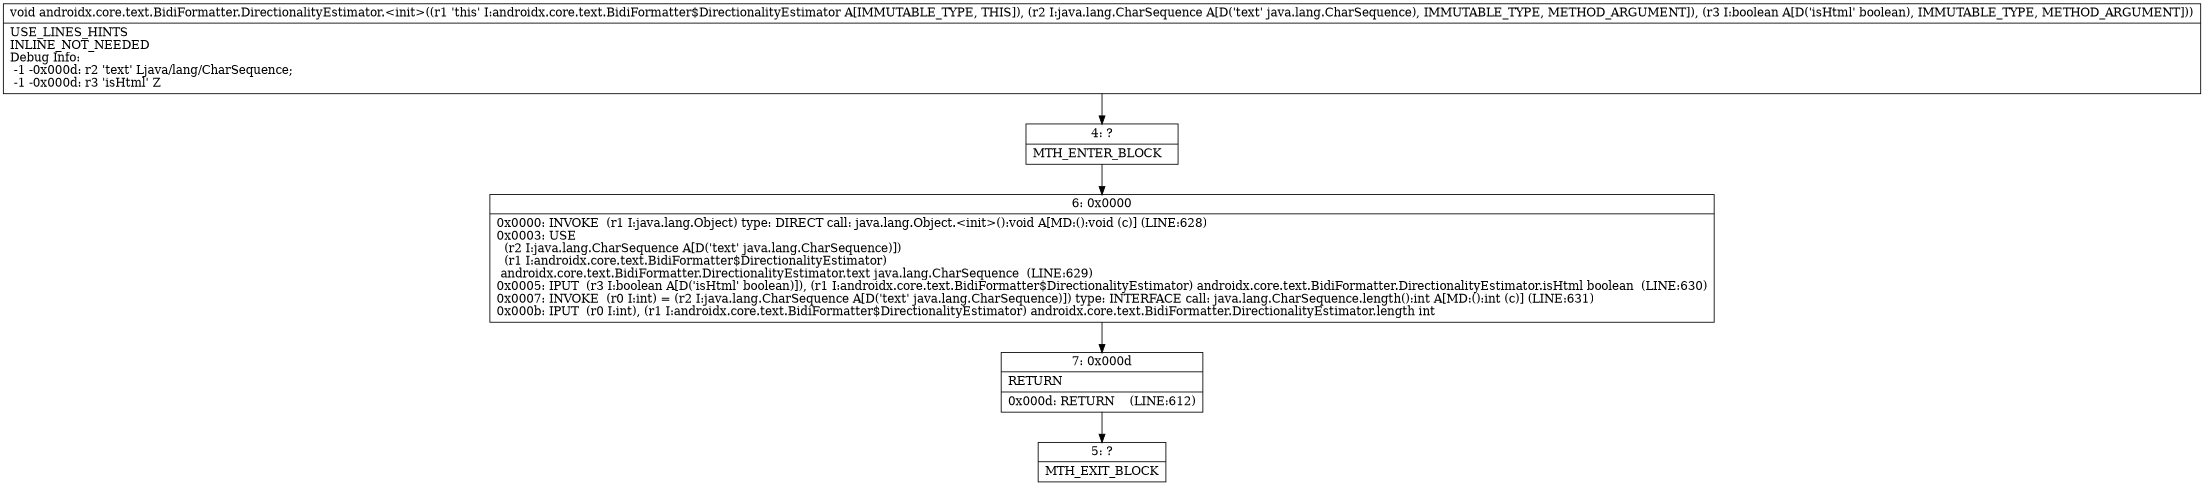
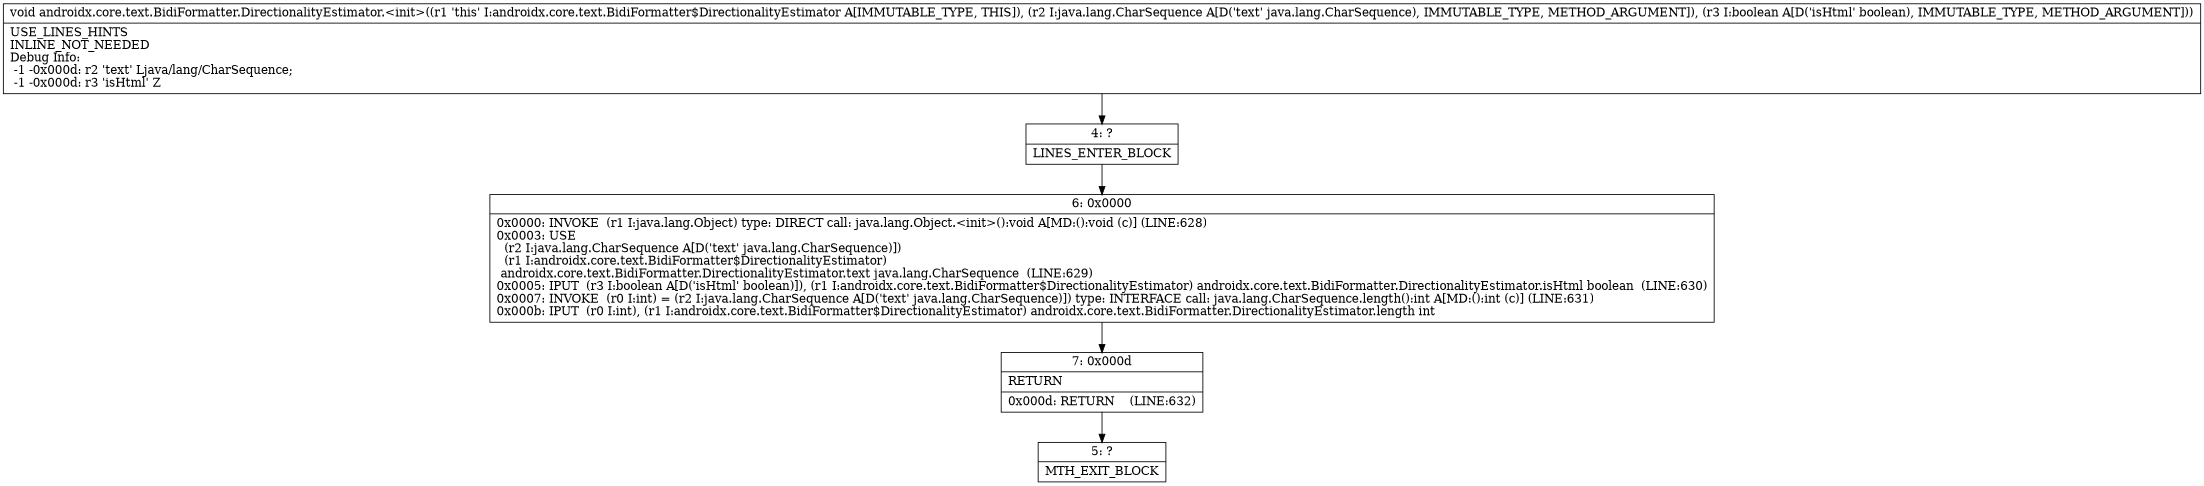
(1097, 154) -> (1102, 154)
(1102, 402) -> (1102, 402)
